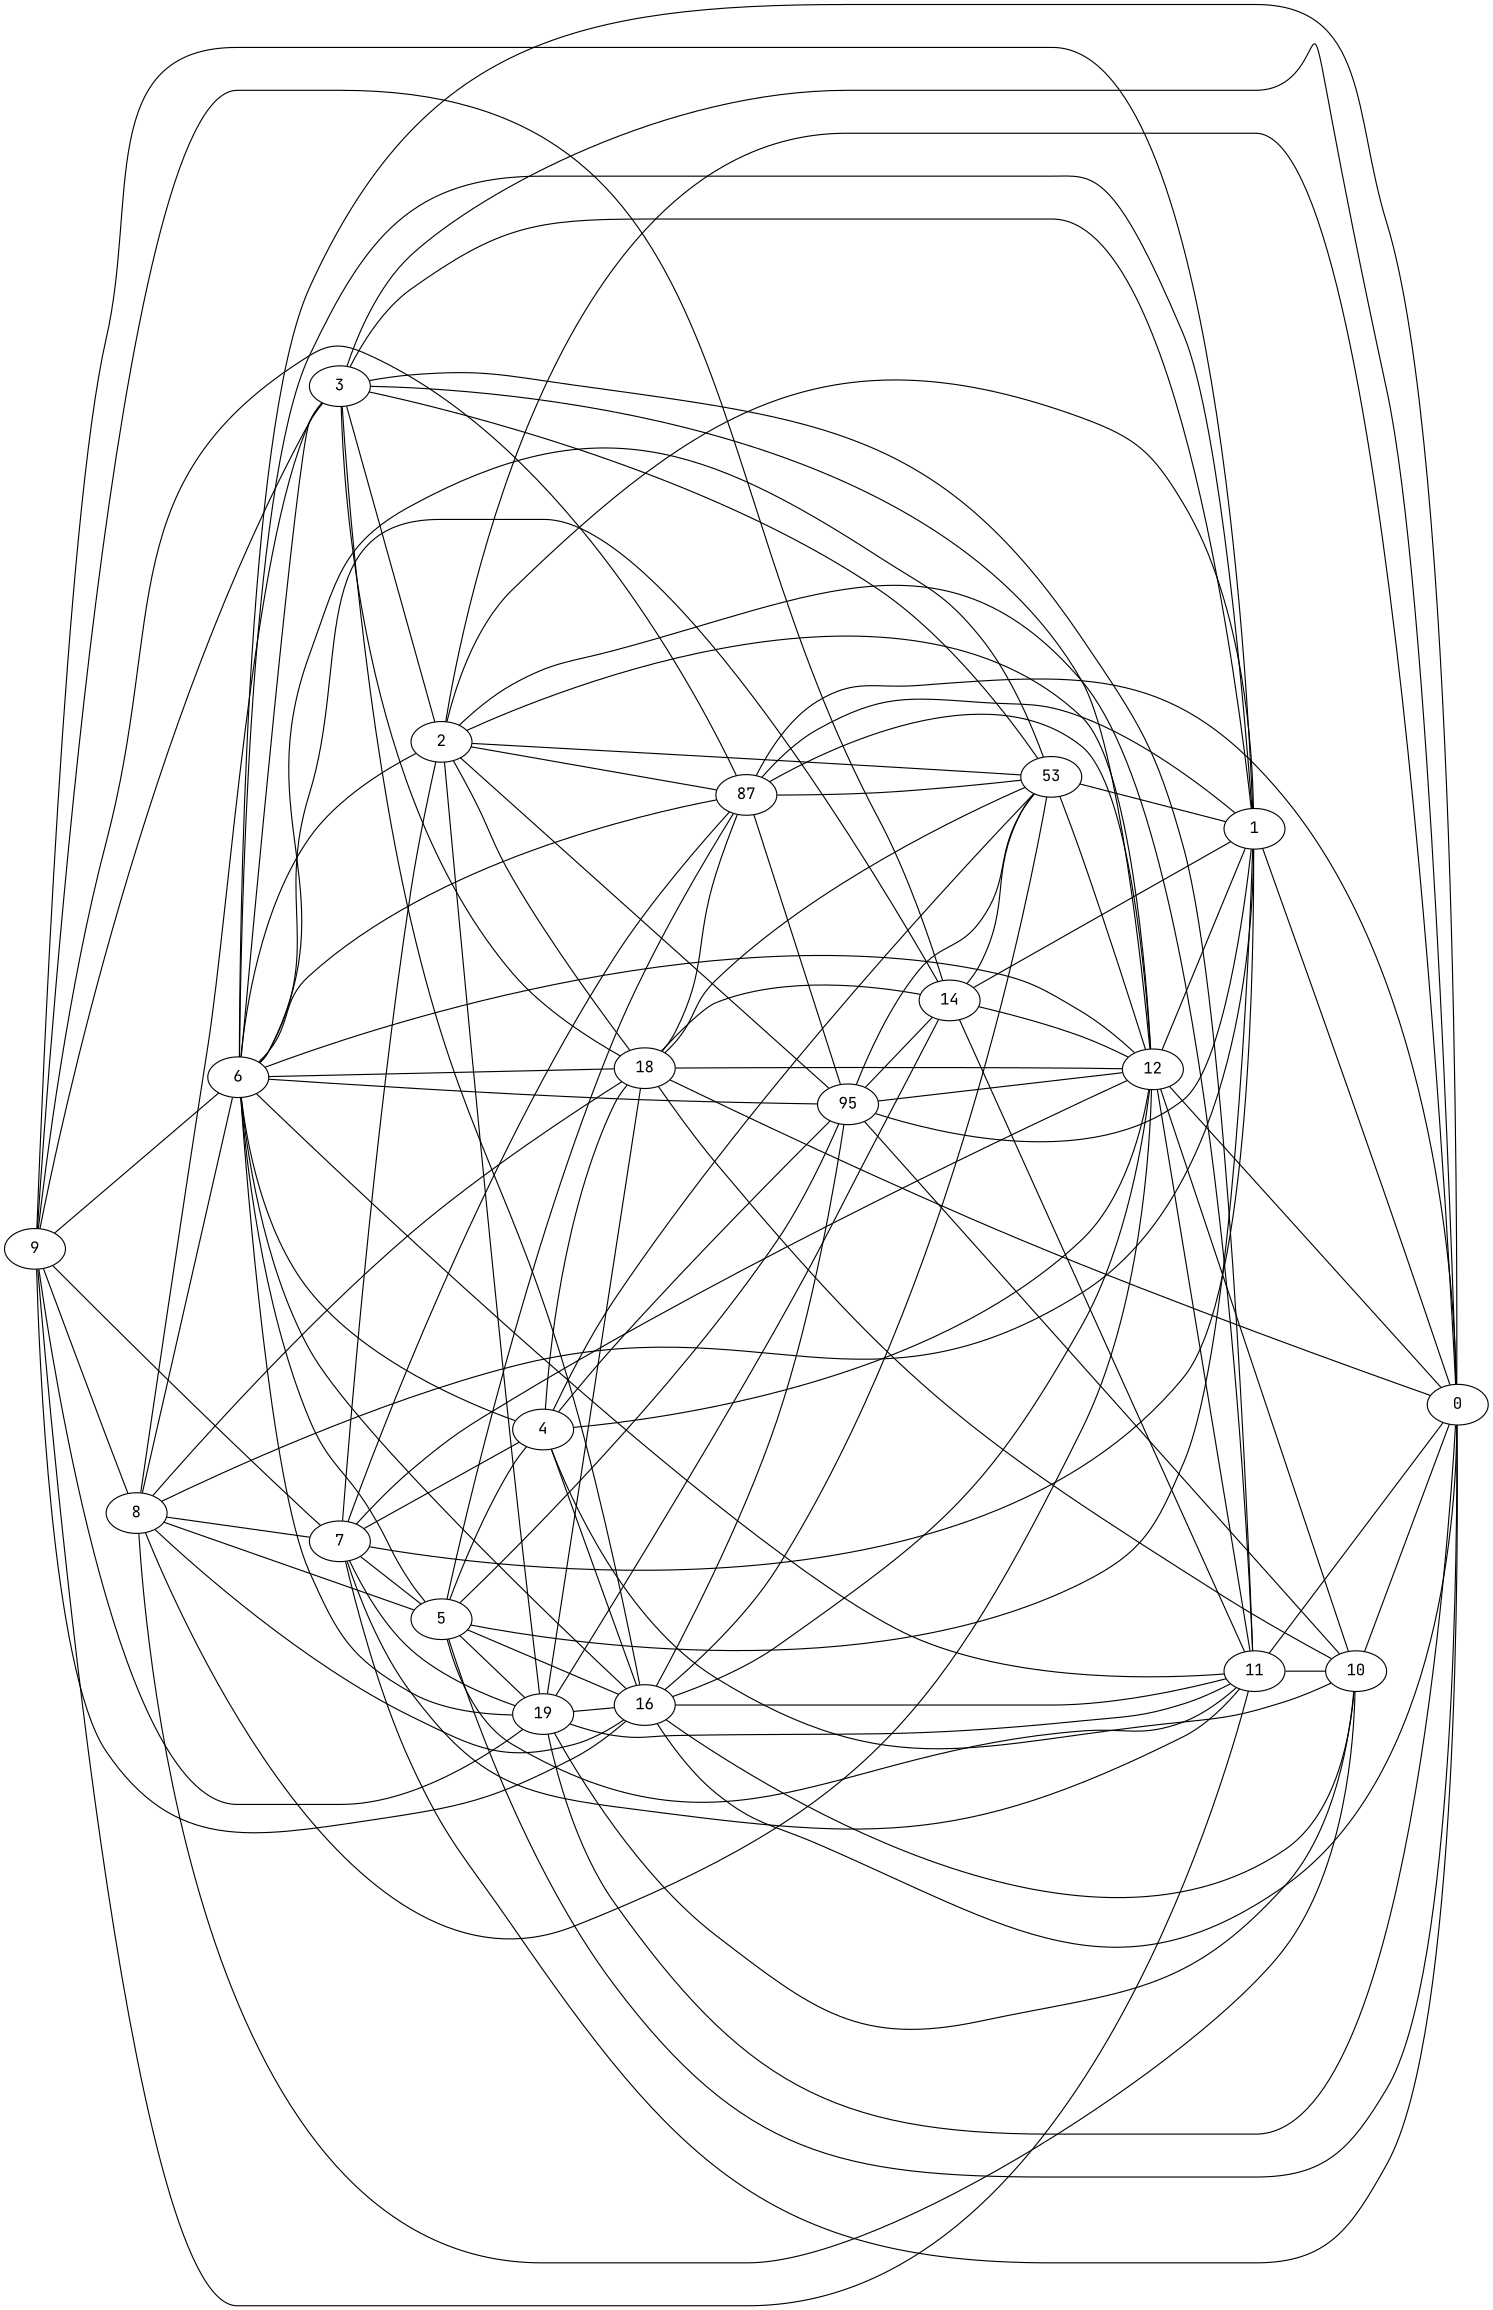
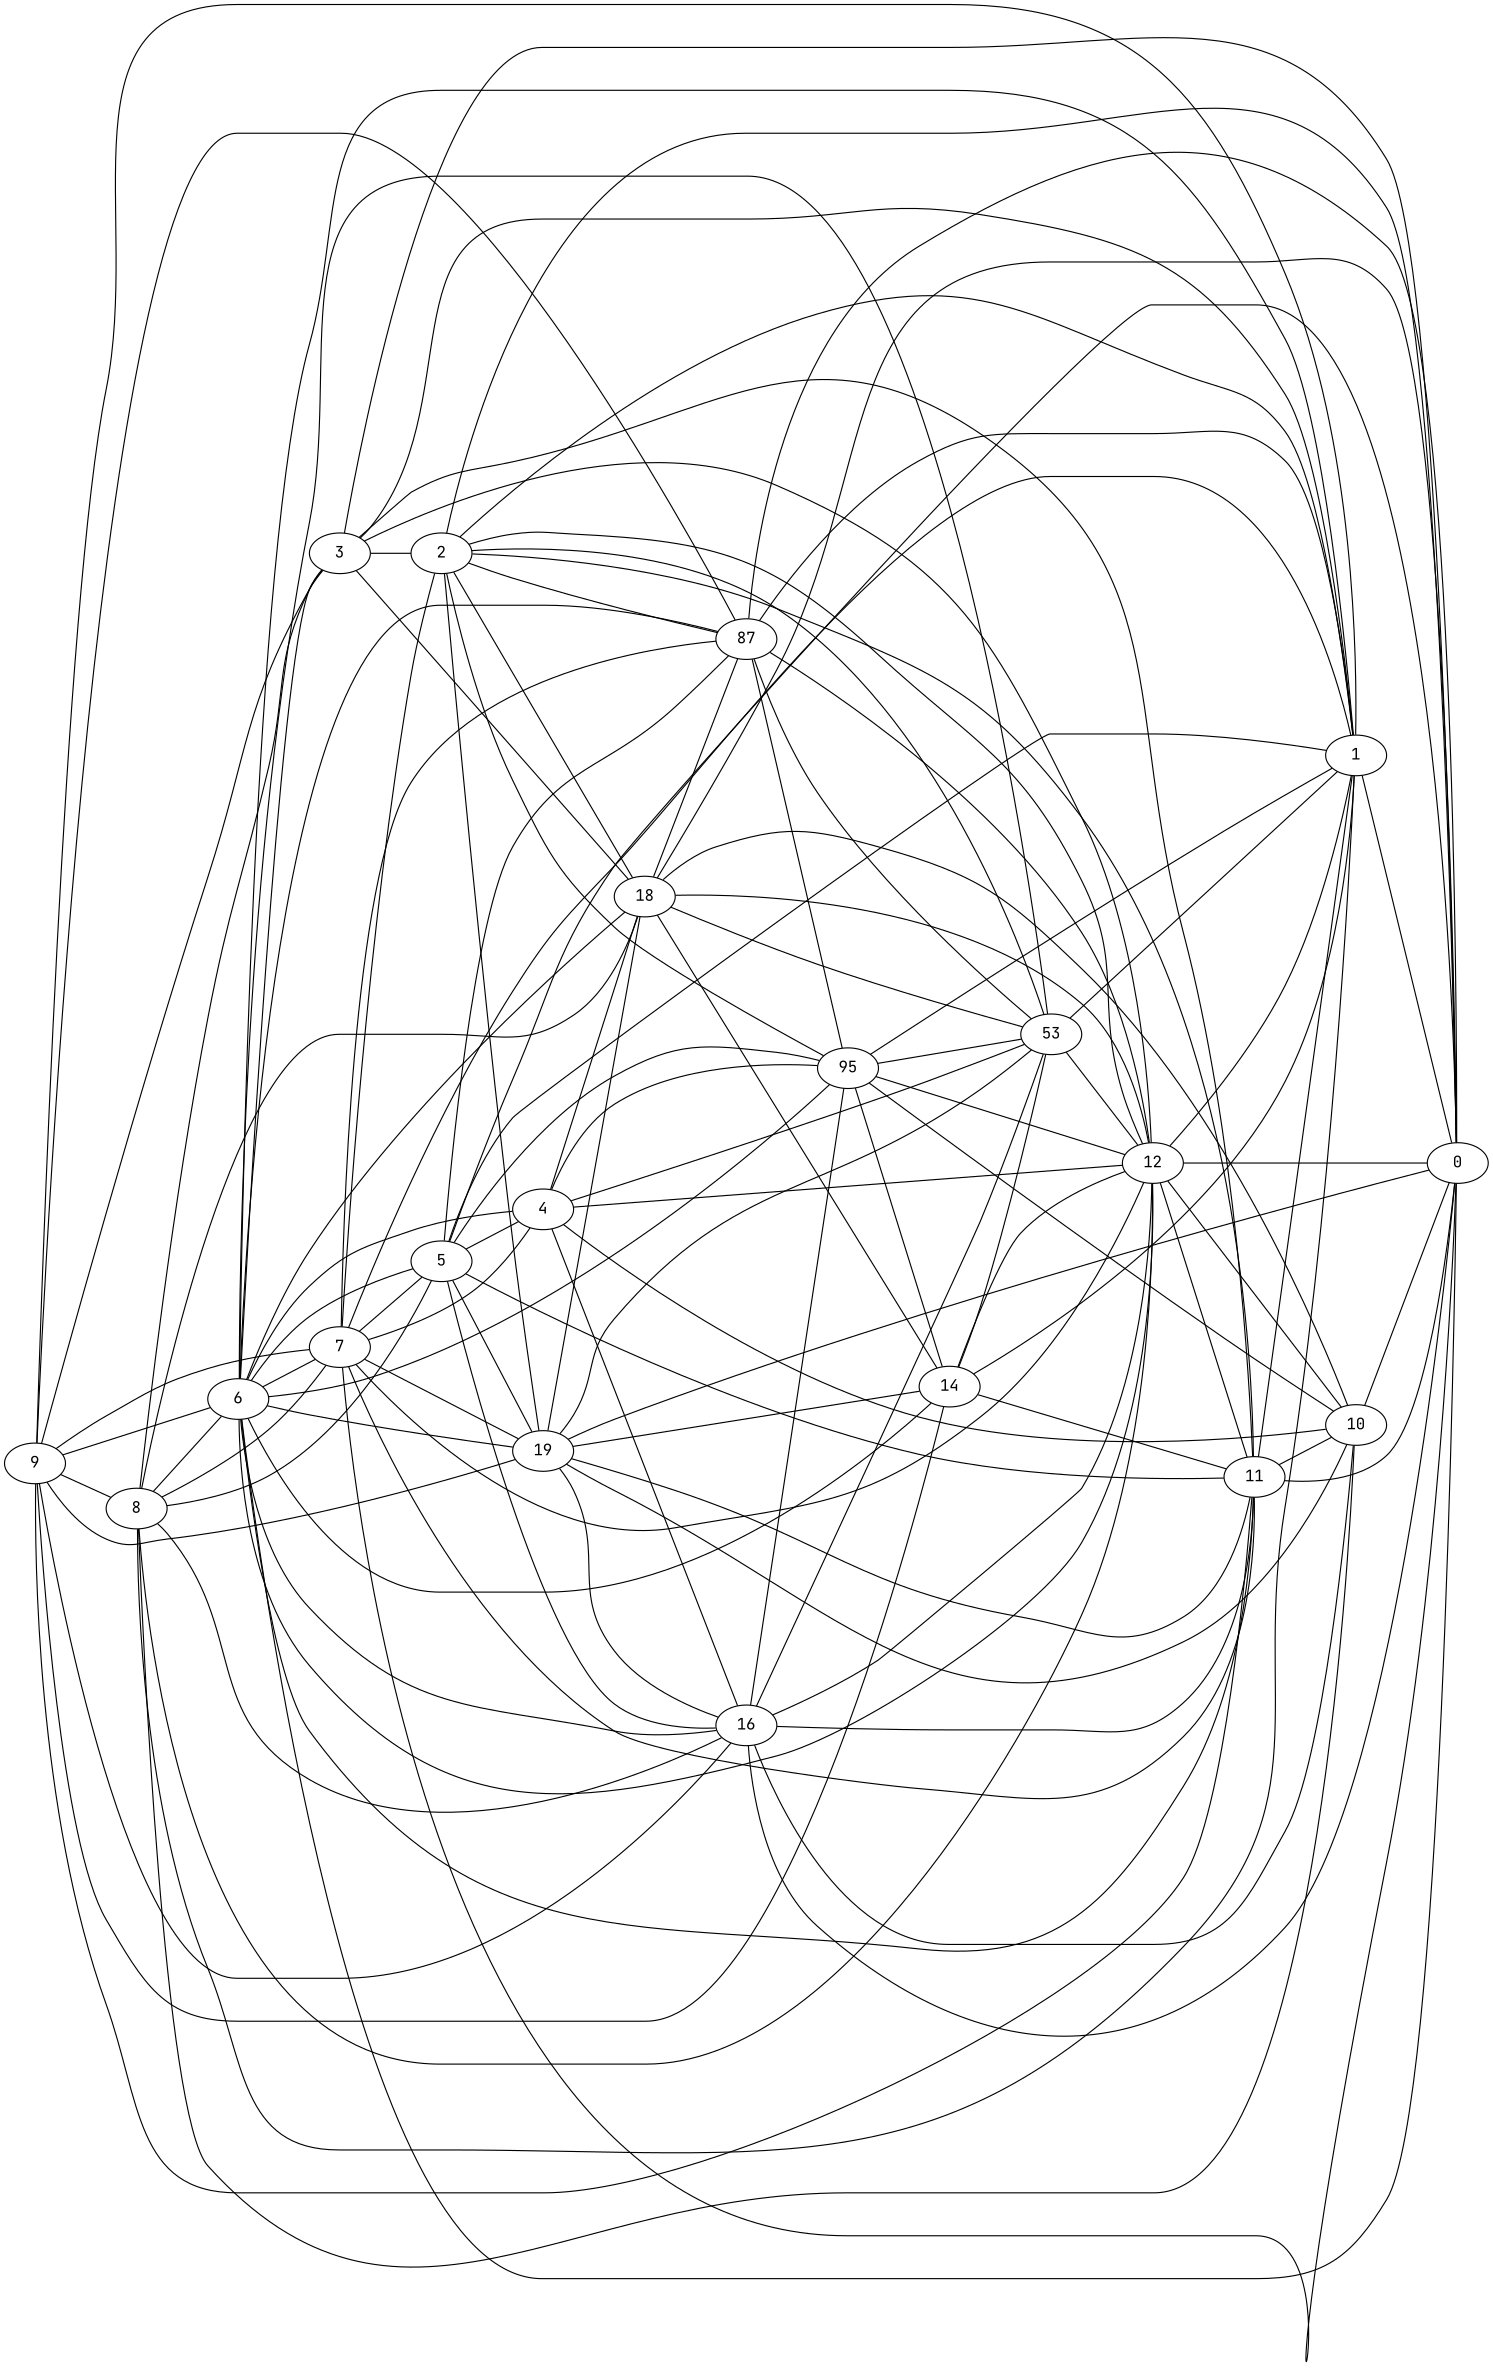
(741, 513) -> (759, 1204)
(286, 879) -> (289, 1373)
(449, 1056) -> none
none -> (1305, 1116)
